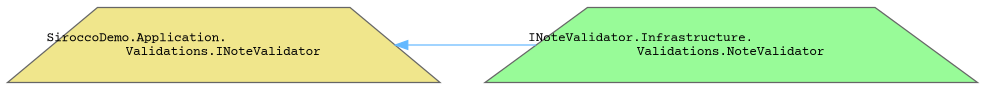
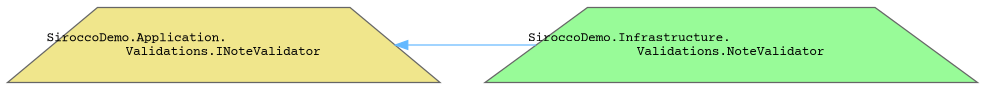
(731, 45) -> (731, 45)
